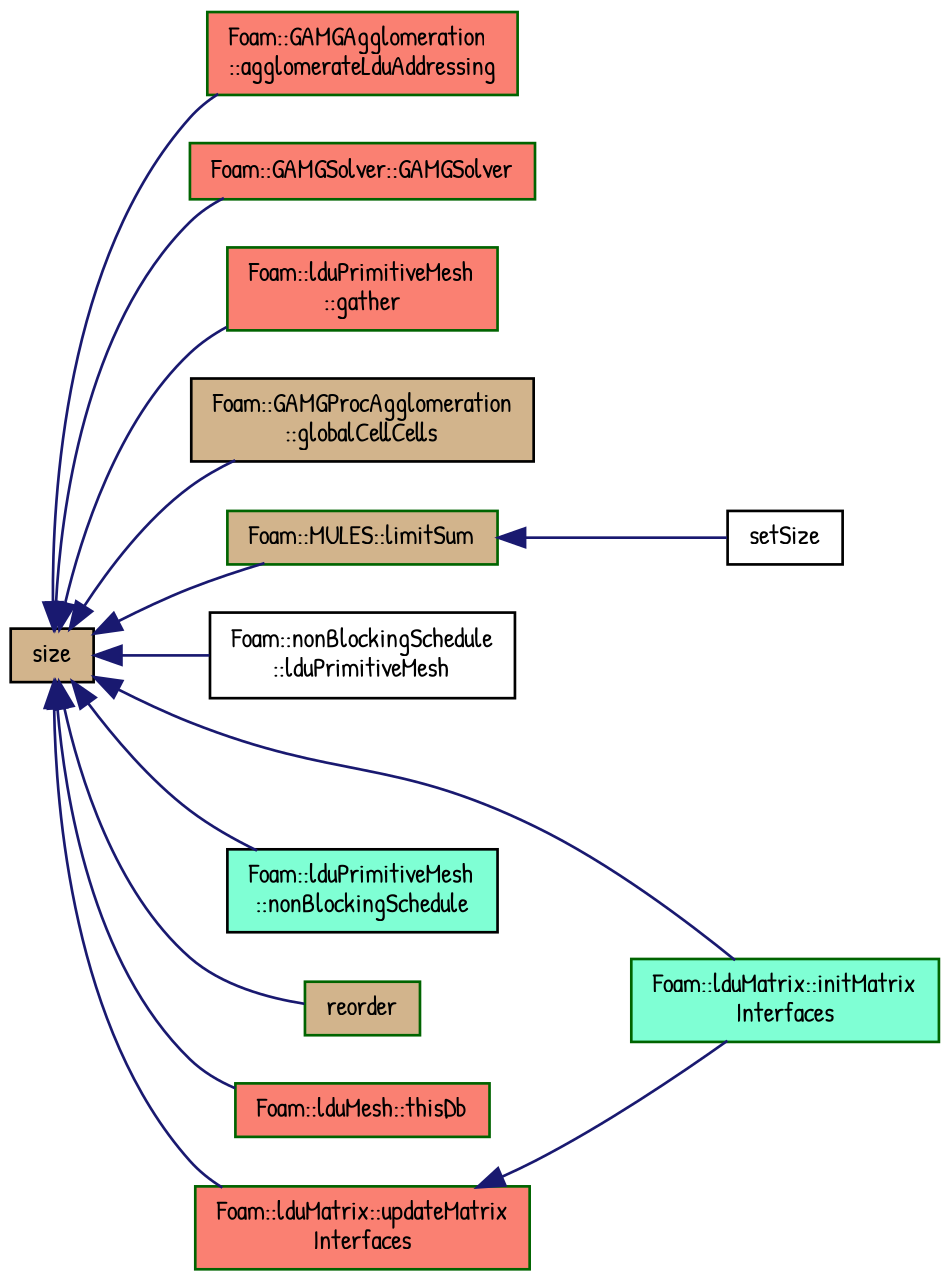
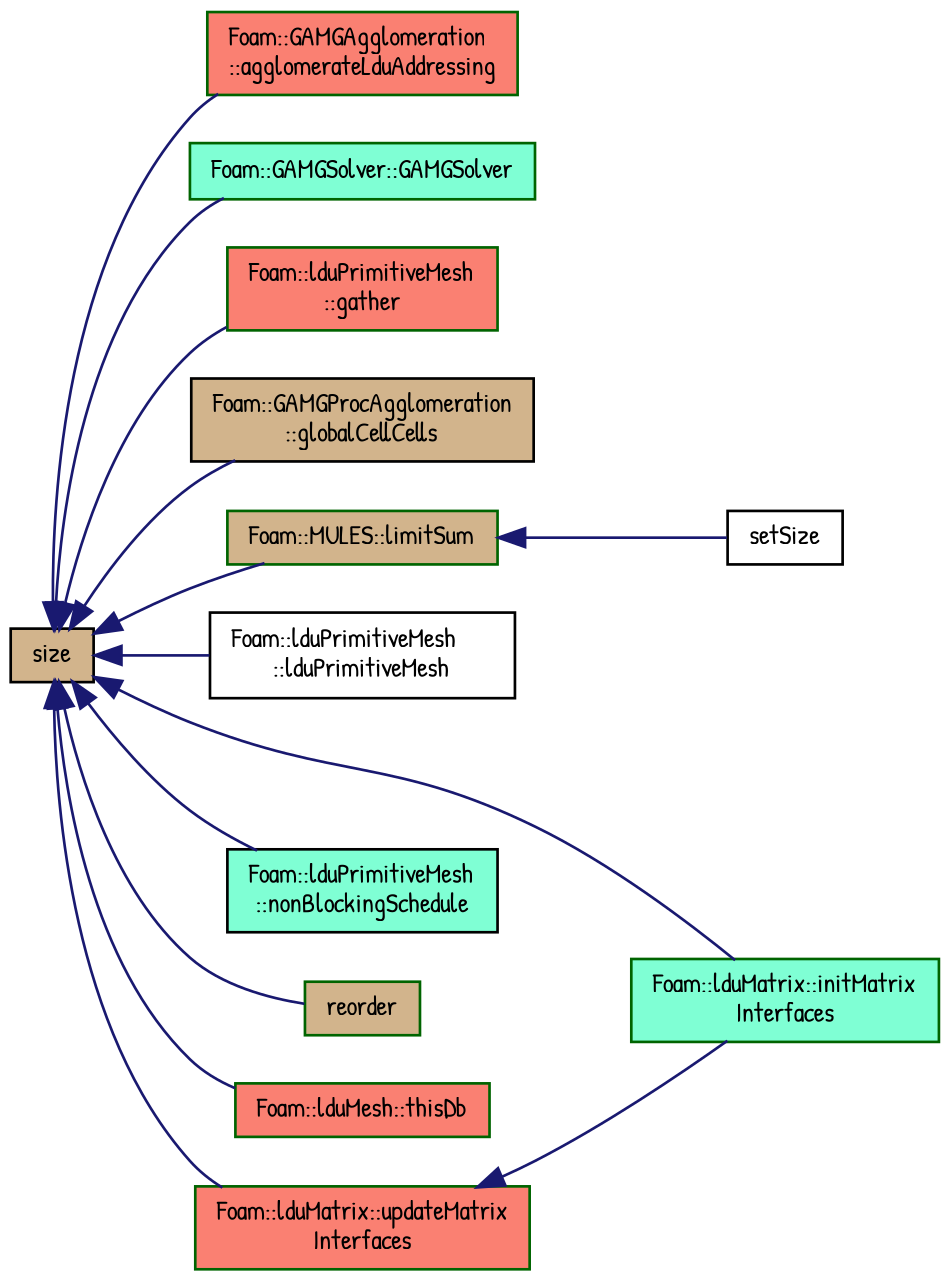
(362, 171) -> (362, 171)
(362, 655) -> (362, 655)
